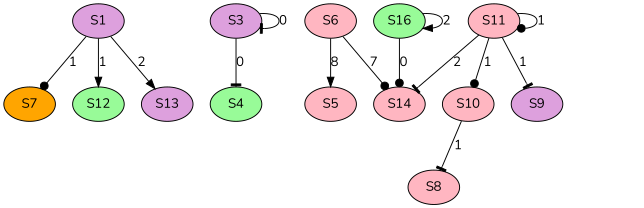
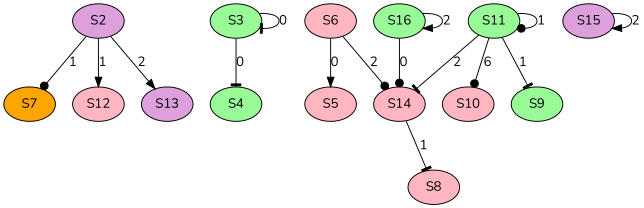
(98, 21) -> (98, 21)
(236, 21) -> (236, 21)
(494, 21) -> (494, 21)
none -> (589, 21)
(335, 63) -> (335, 63)
(374, 63) -> (374, 63)
(488, 63) -> (488, 63)
(98, 104) -> (98, 104)
(537, 104) -> (537, 104)
(452, 144) -> (416, 144)
